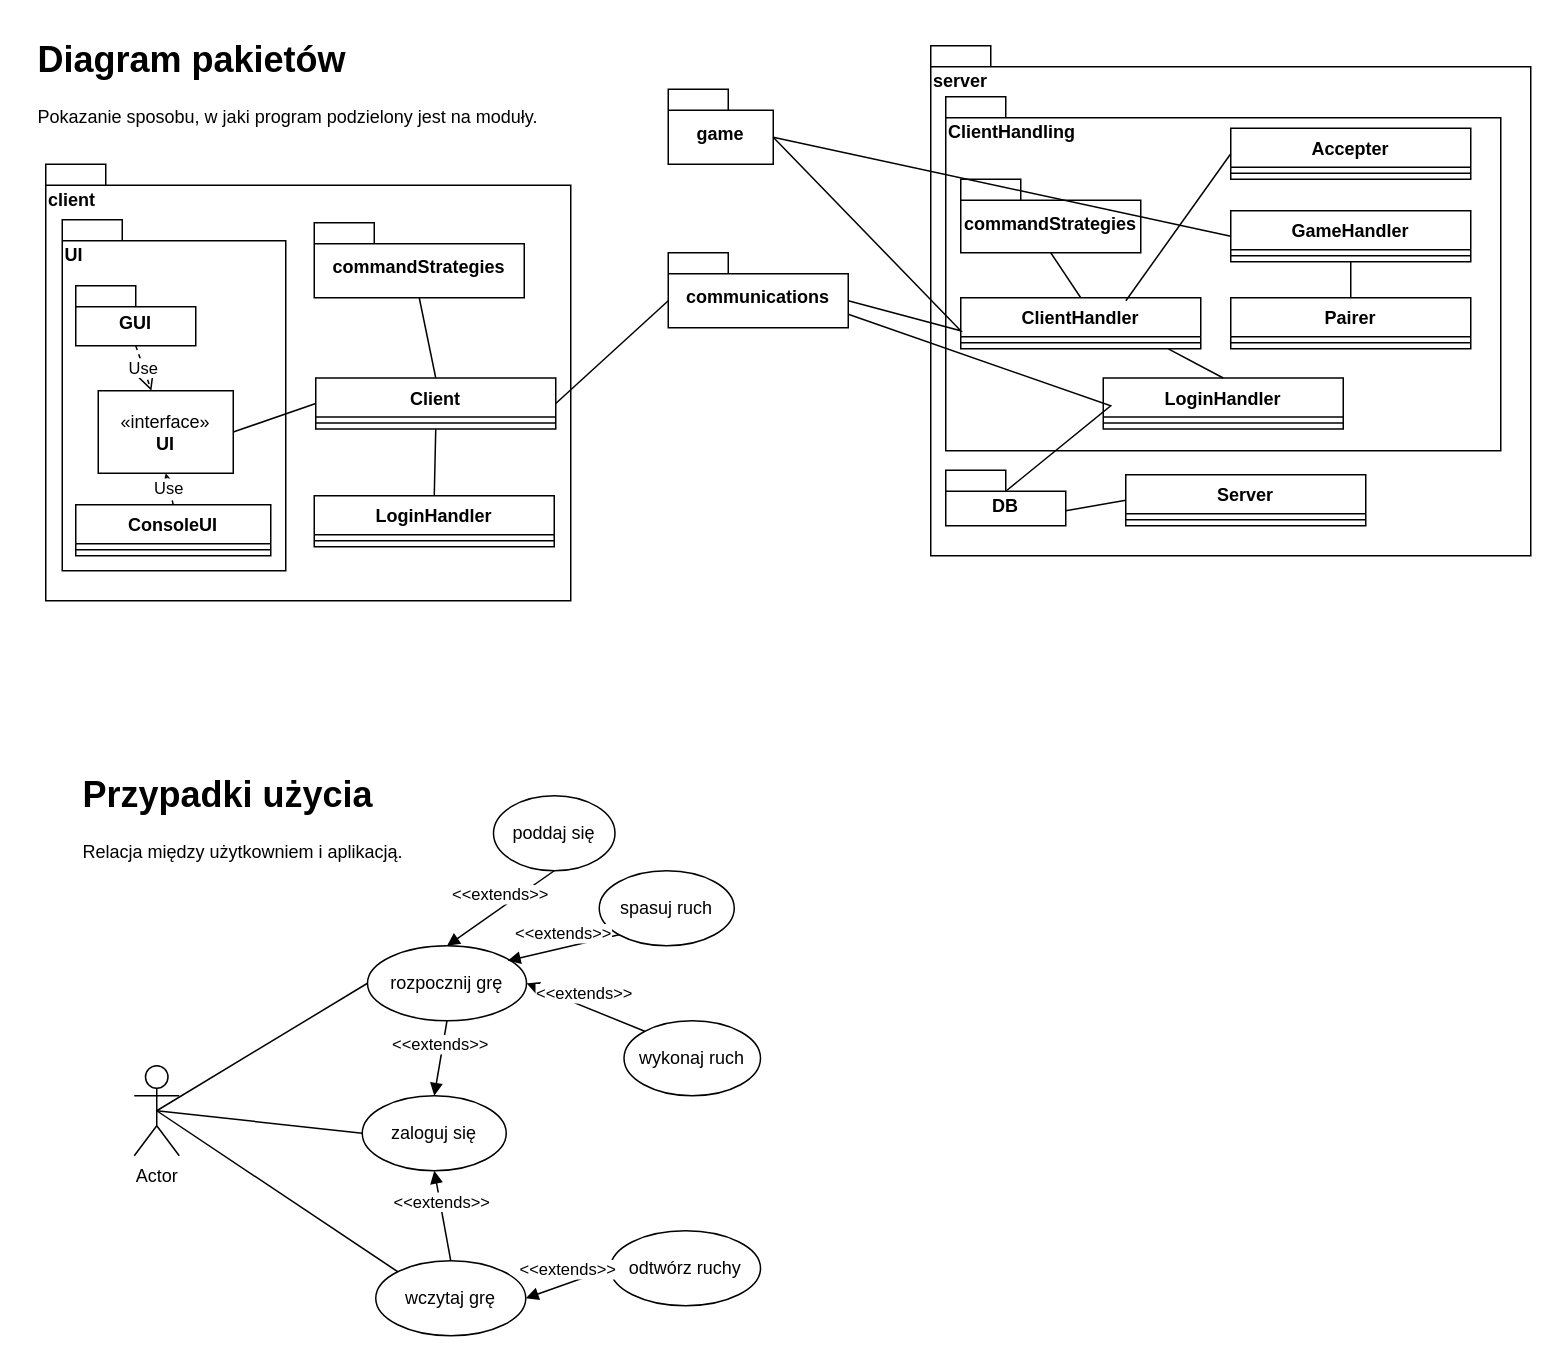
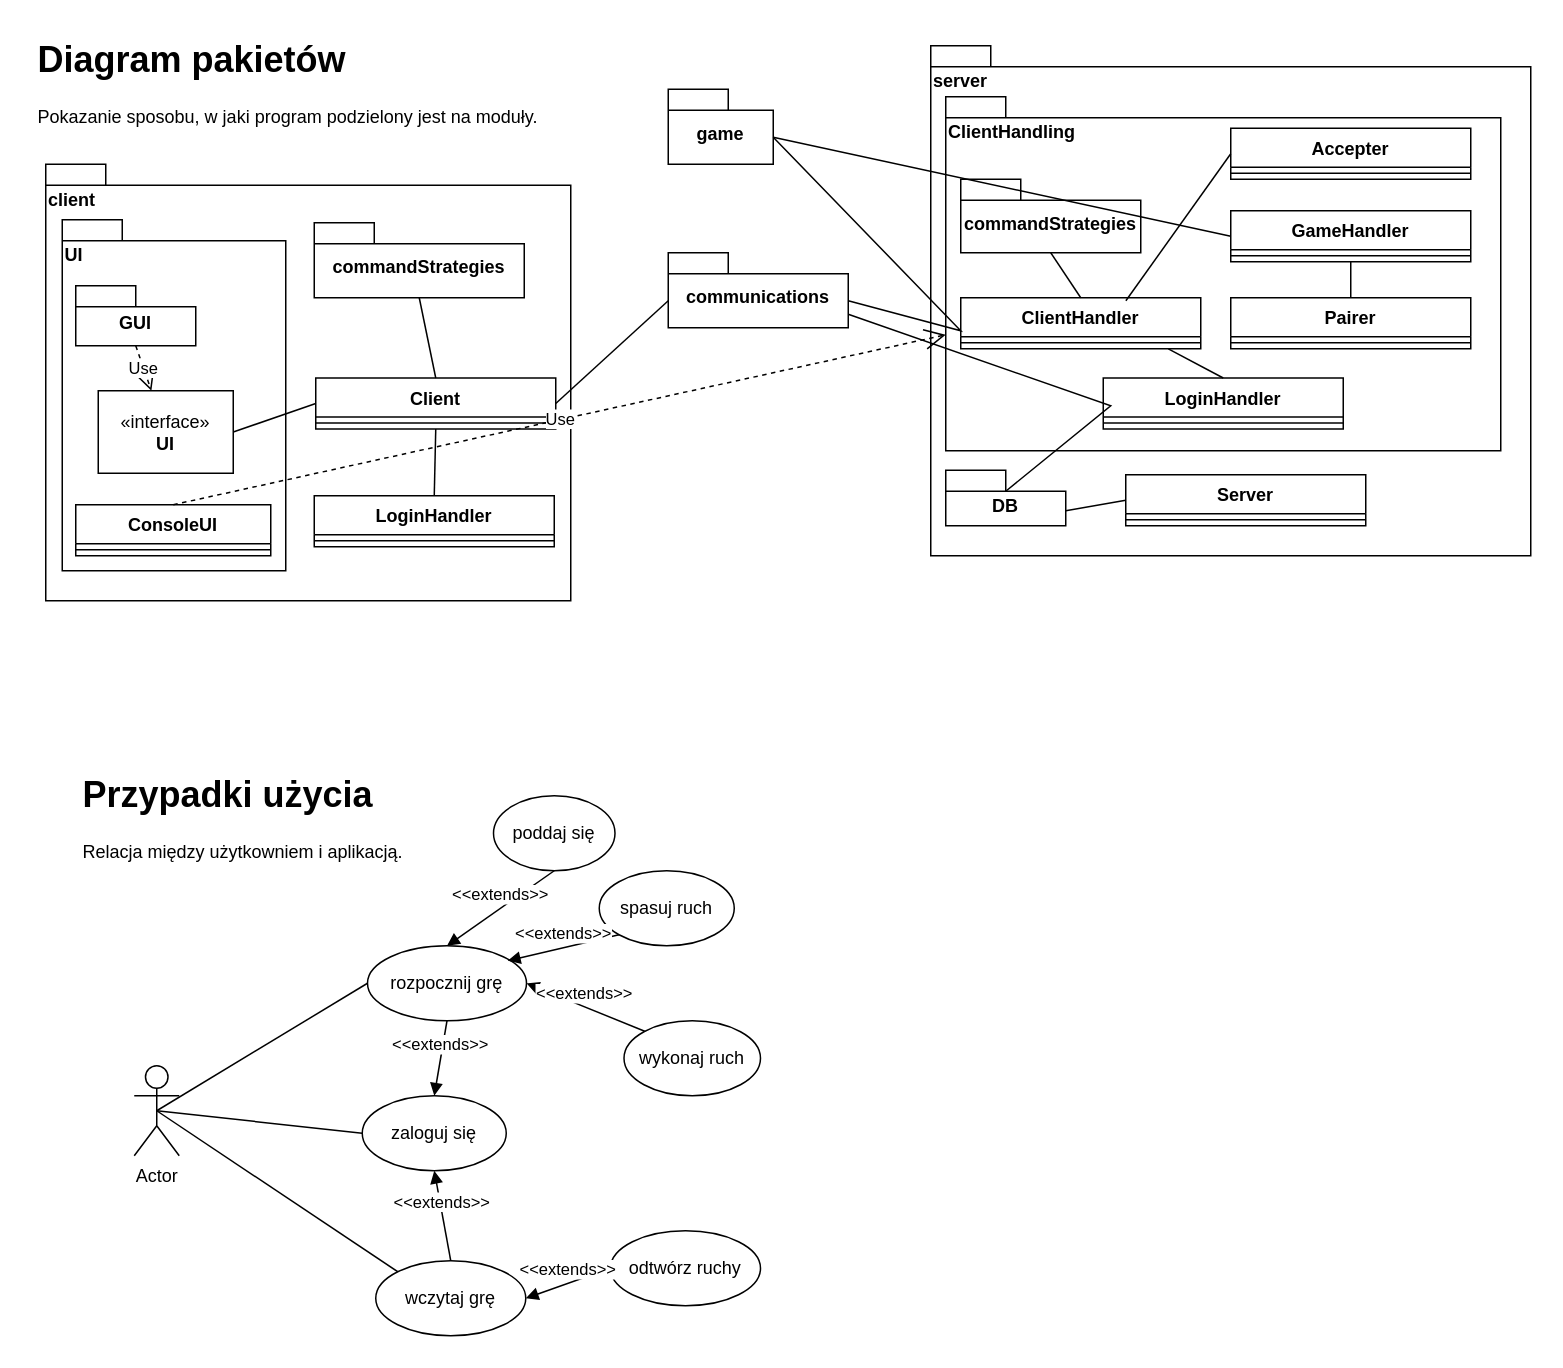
(170, 491) -> (734, 381)
